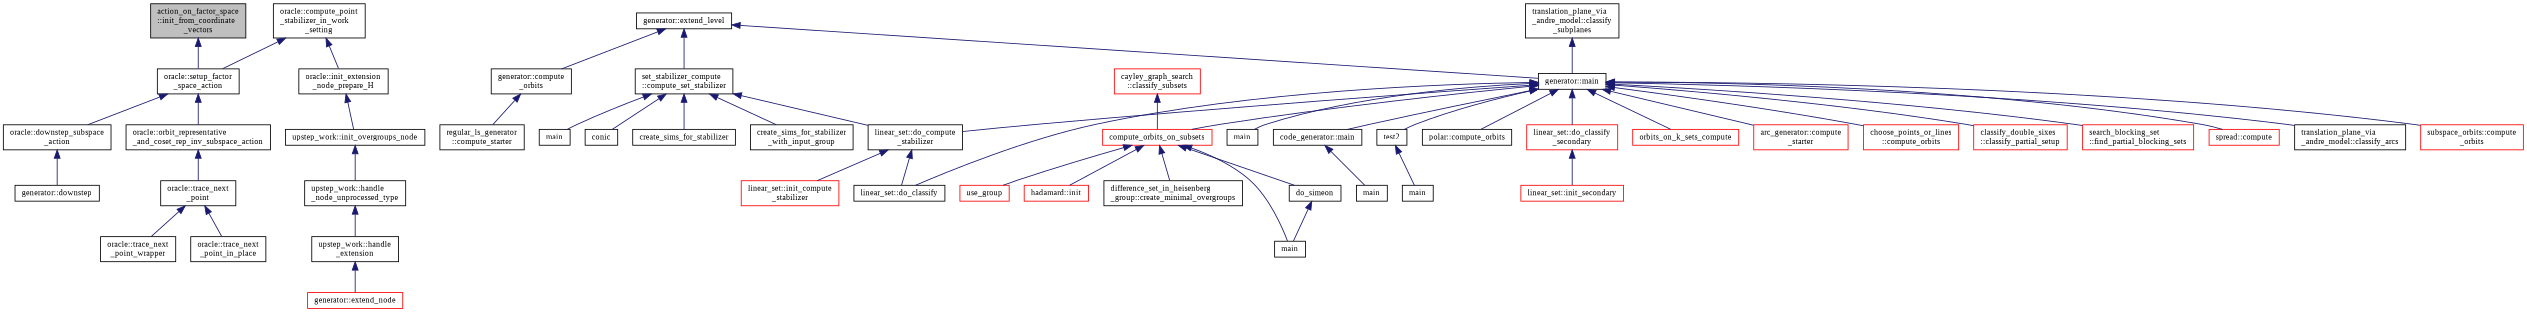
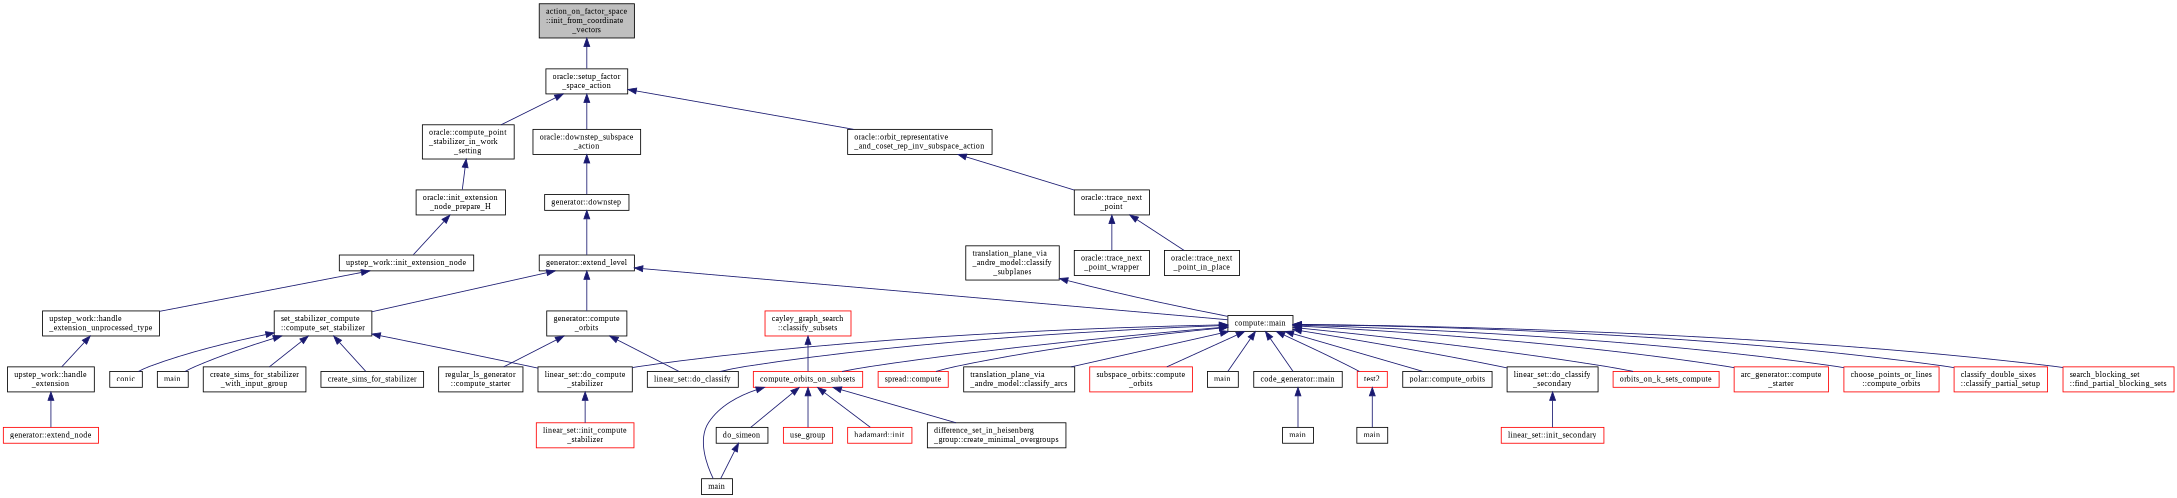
(250, 55) -> (528, 111)
(1572, 81) -> (1260, 323)
(355, 137) -> (407, 263)
(1392, 137) -> (1372, 379)
(1572, 137) -> (1553, 379)
(905, 172) -> (648, 356)
(355, 193) -> (101, 323)
none -> (587, 237)
